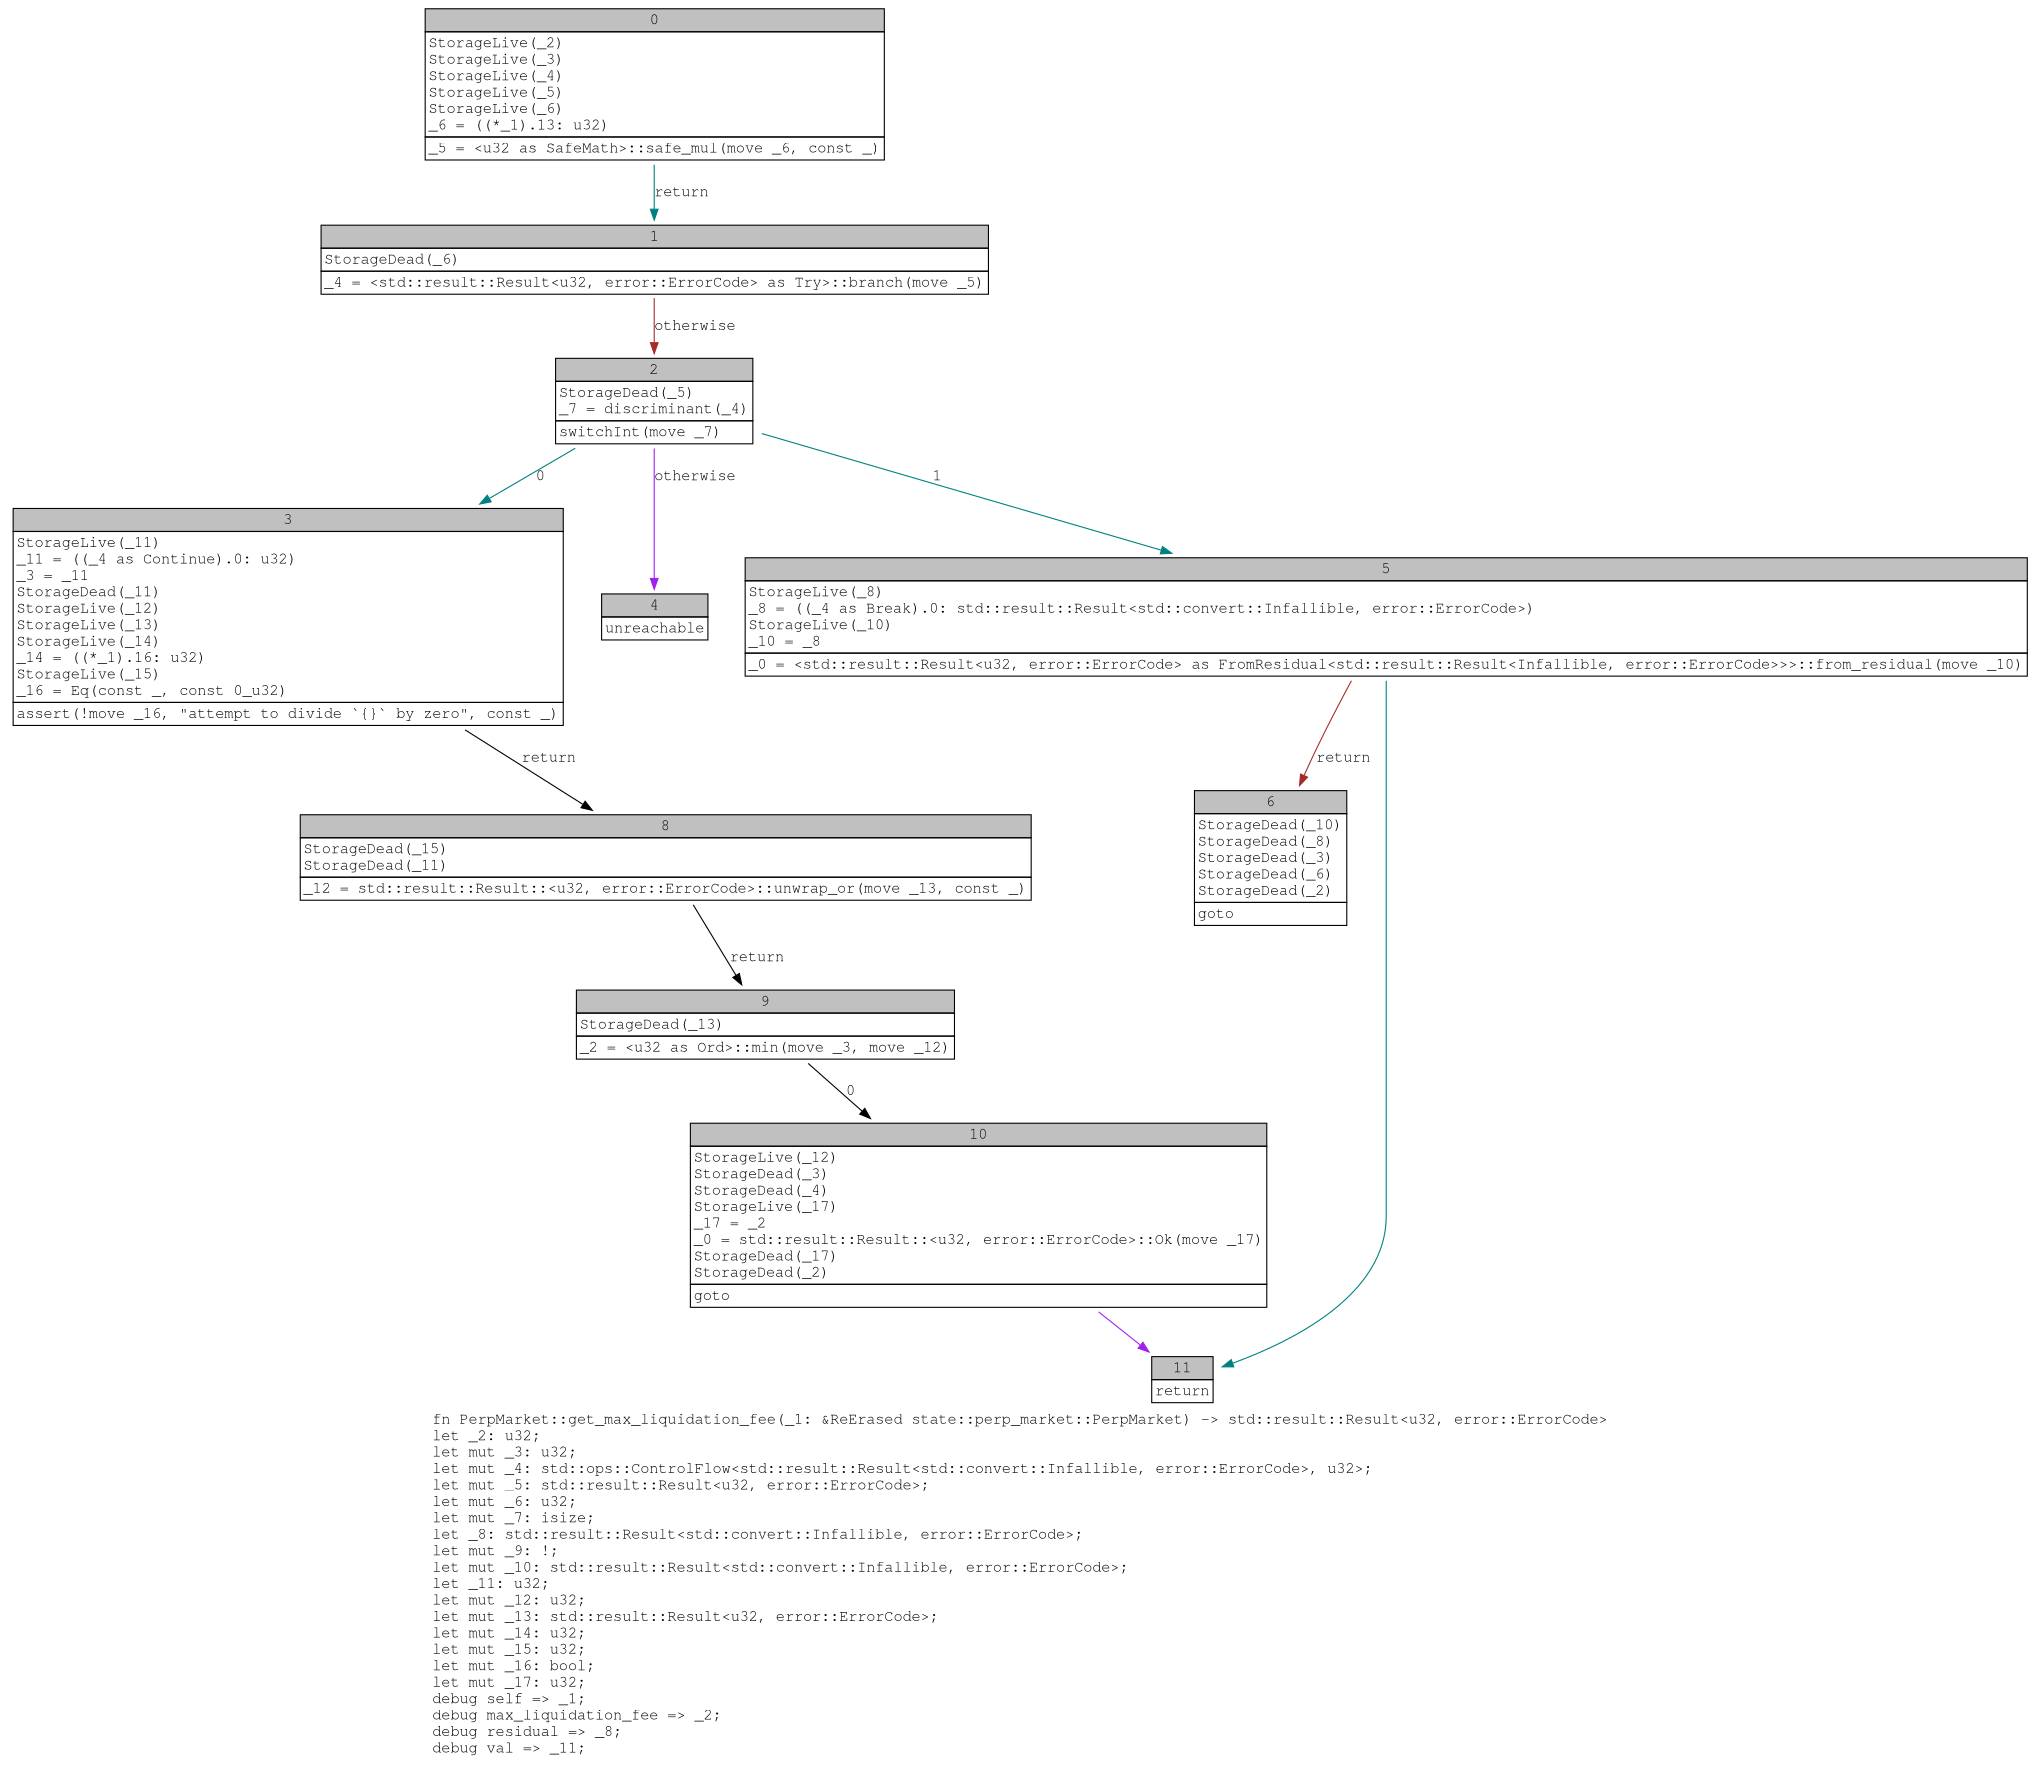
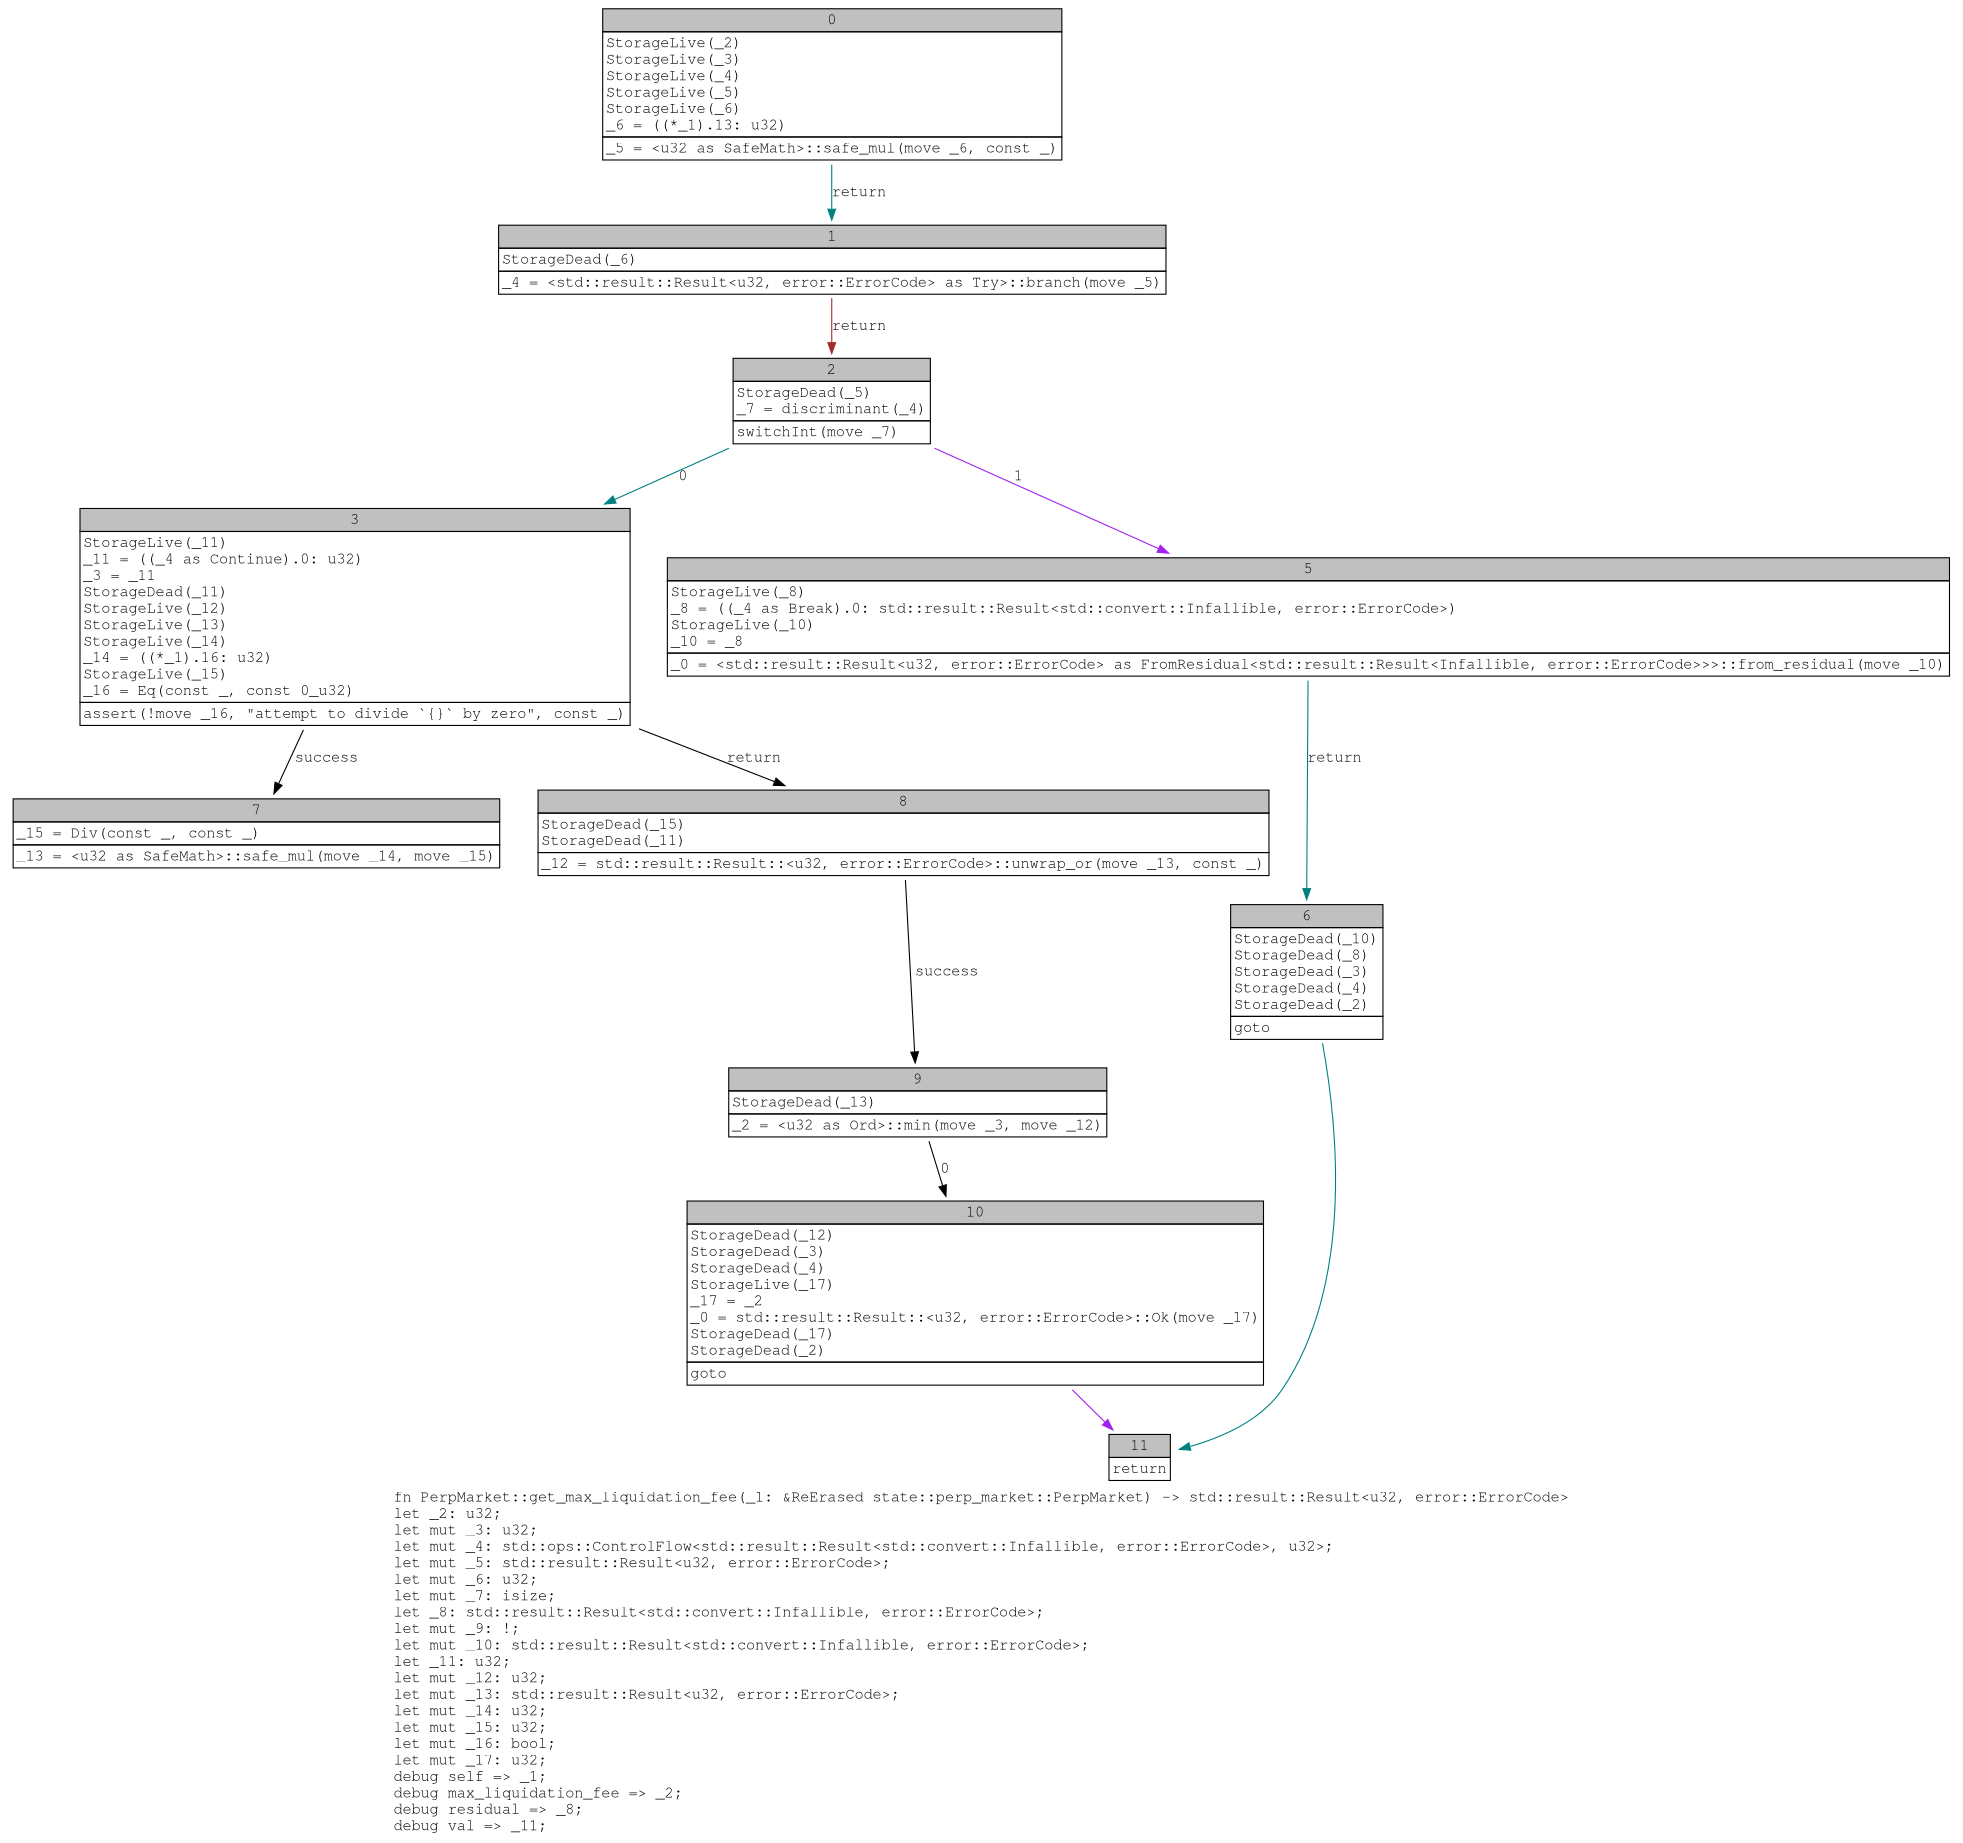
(695, 326) -> (859, 326)
(961, 492) -> (1047, 498)
(654, 617) -> none
(1327, 728) -> (1307, 785)
none -> (256, 833)
(1266, 874) -> (1302, 988)
(757, 957) -> (947, 971)
(1386, 1061) -> (1326, 1275)
(767, 1157) -> (763, 1235)
